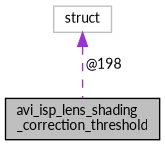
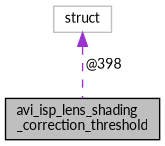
(103, 65) -> (103, 65)
